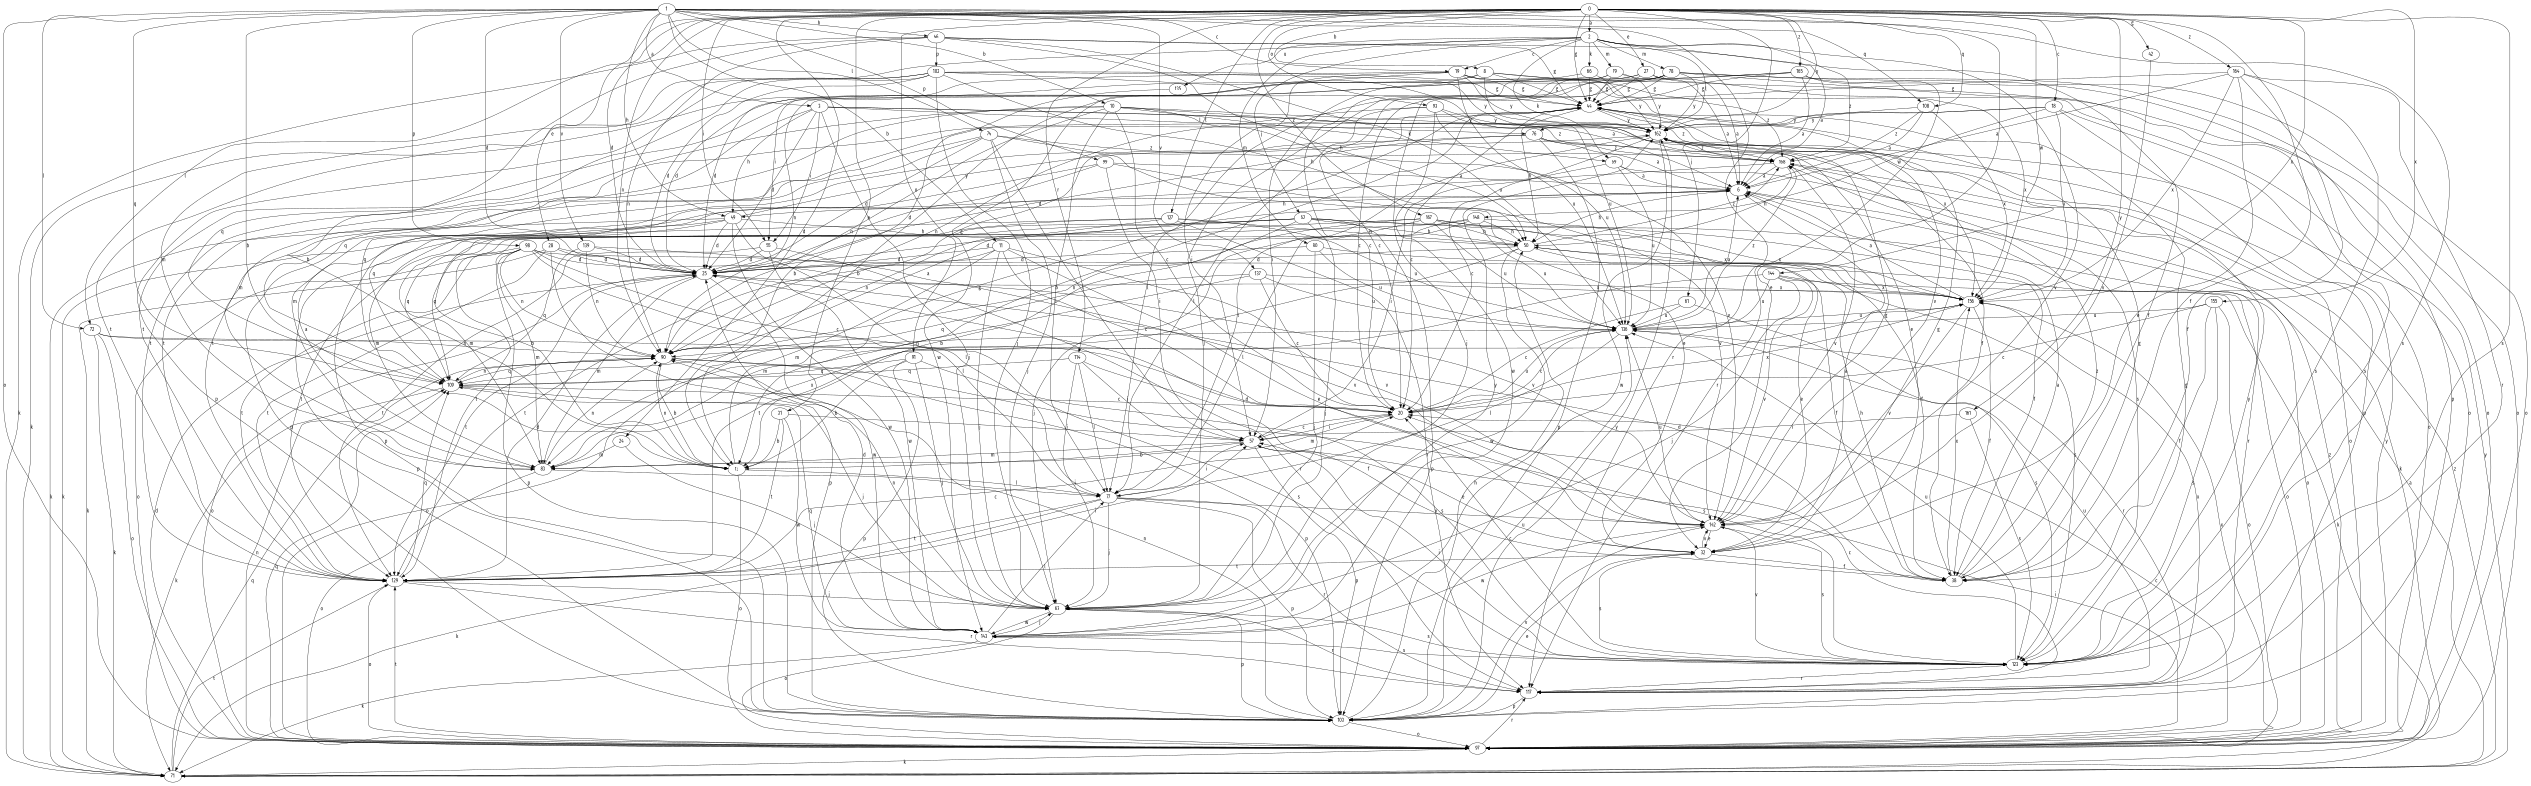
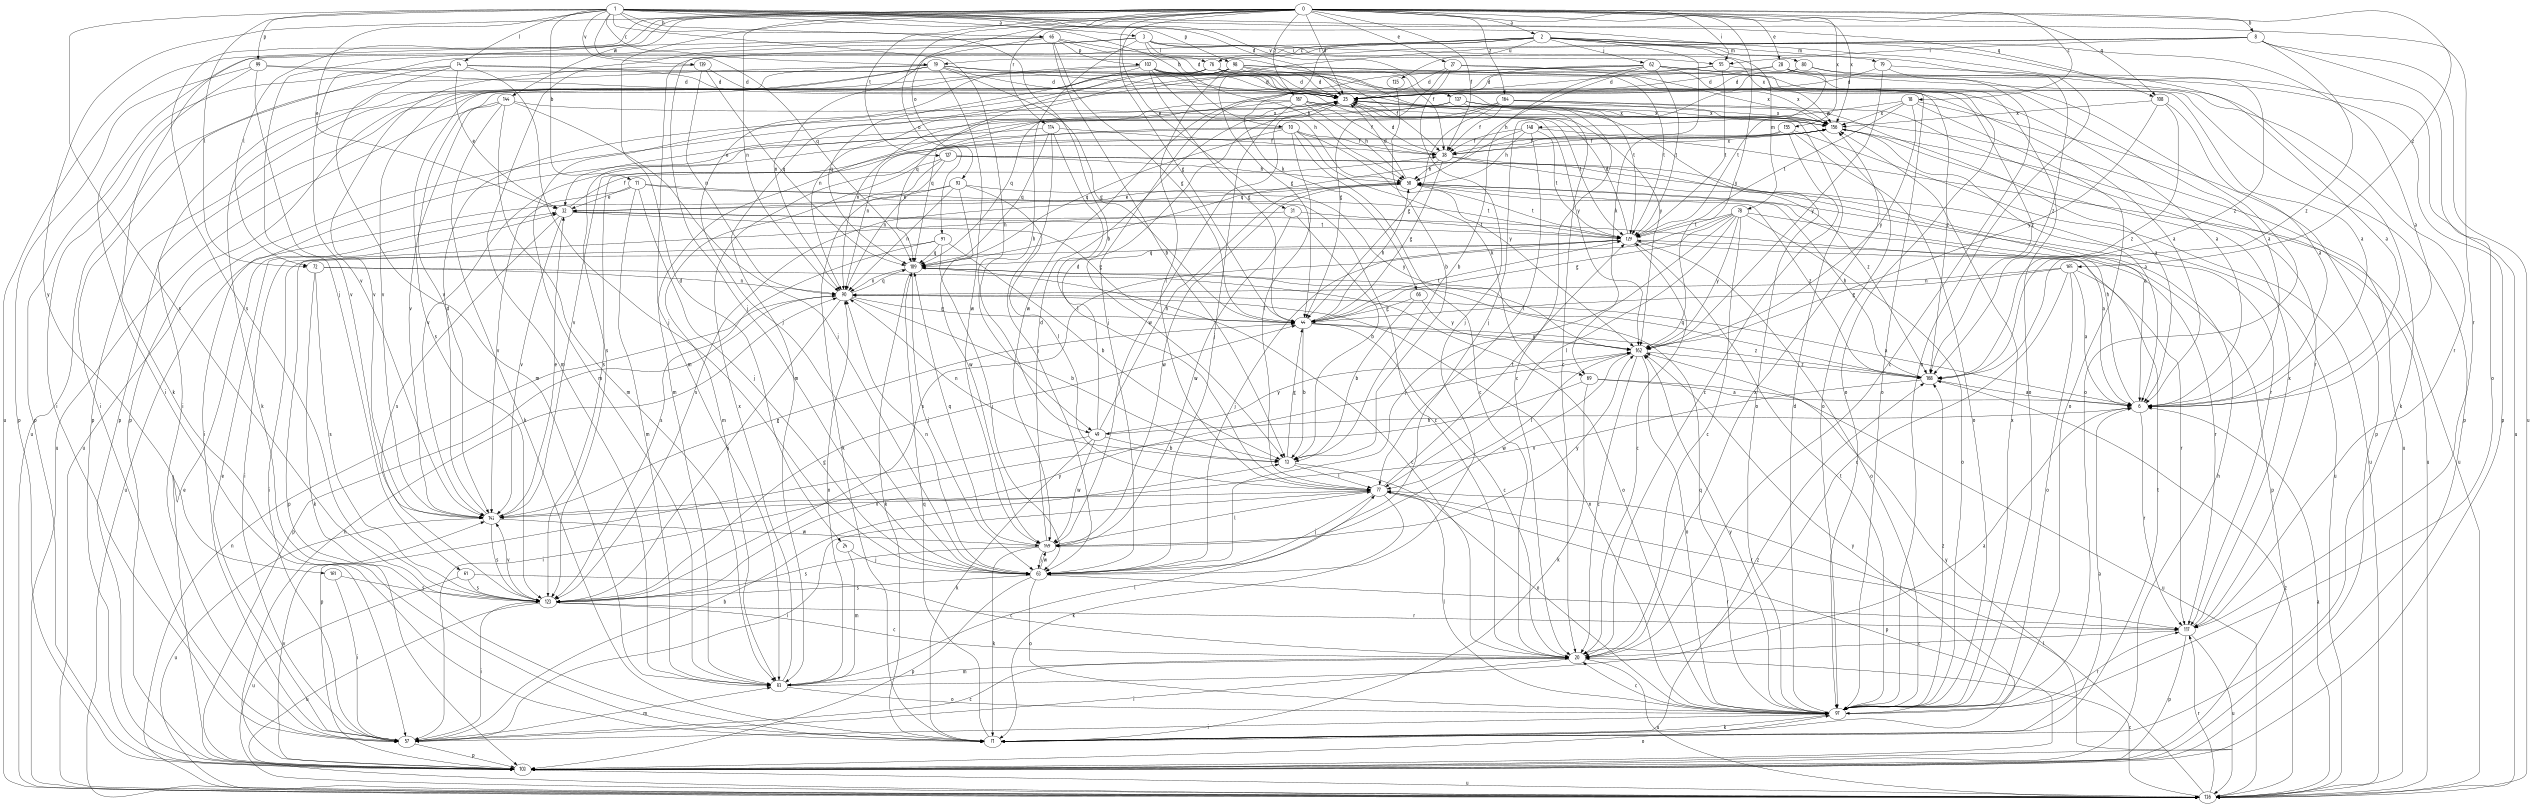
(2151, 55) -> none
(1603, 88) -> none
(465, 207) -> none
(875, 260) -> (1138, 93)
(953, 353) -> (1546, 689)
(984, 637) -> (1047, 546)
